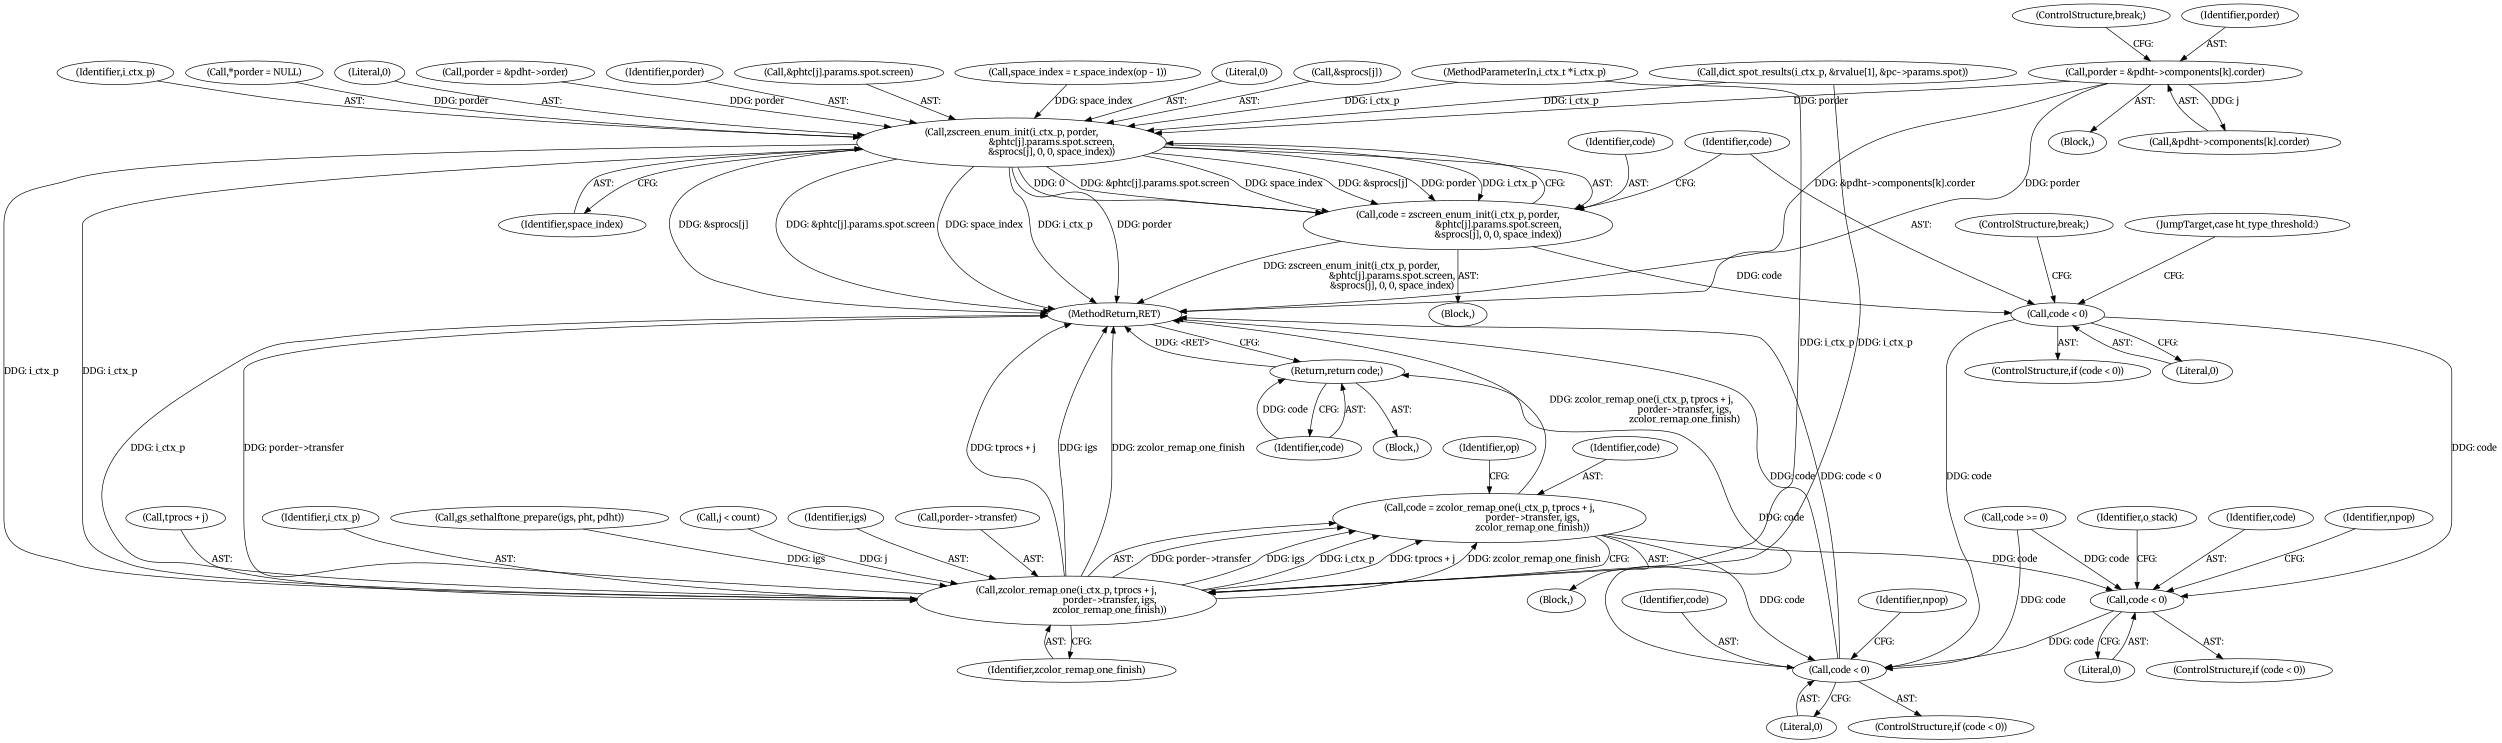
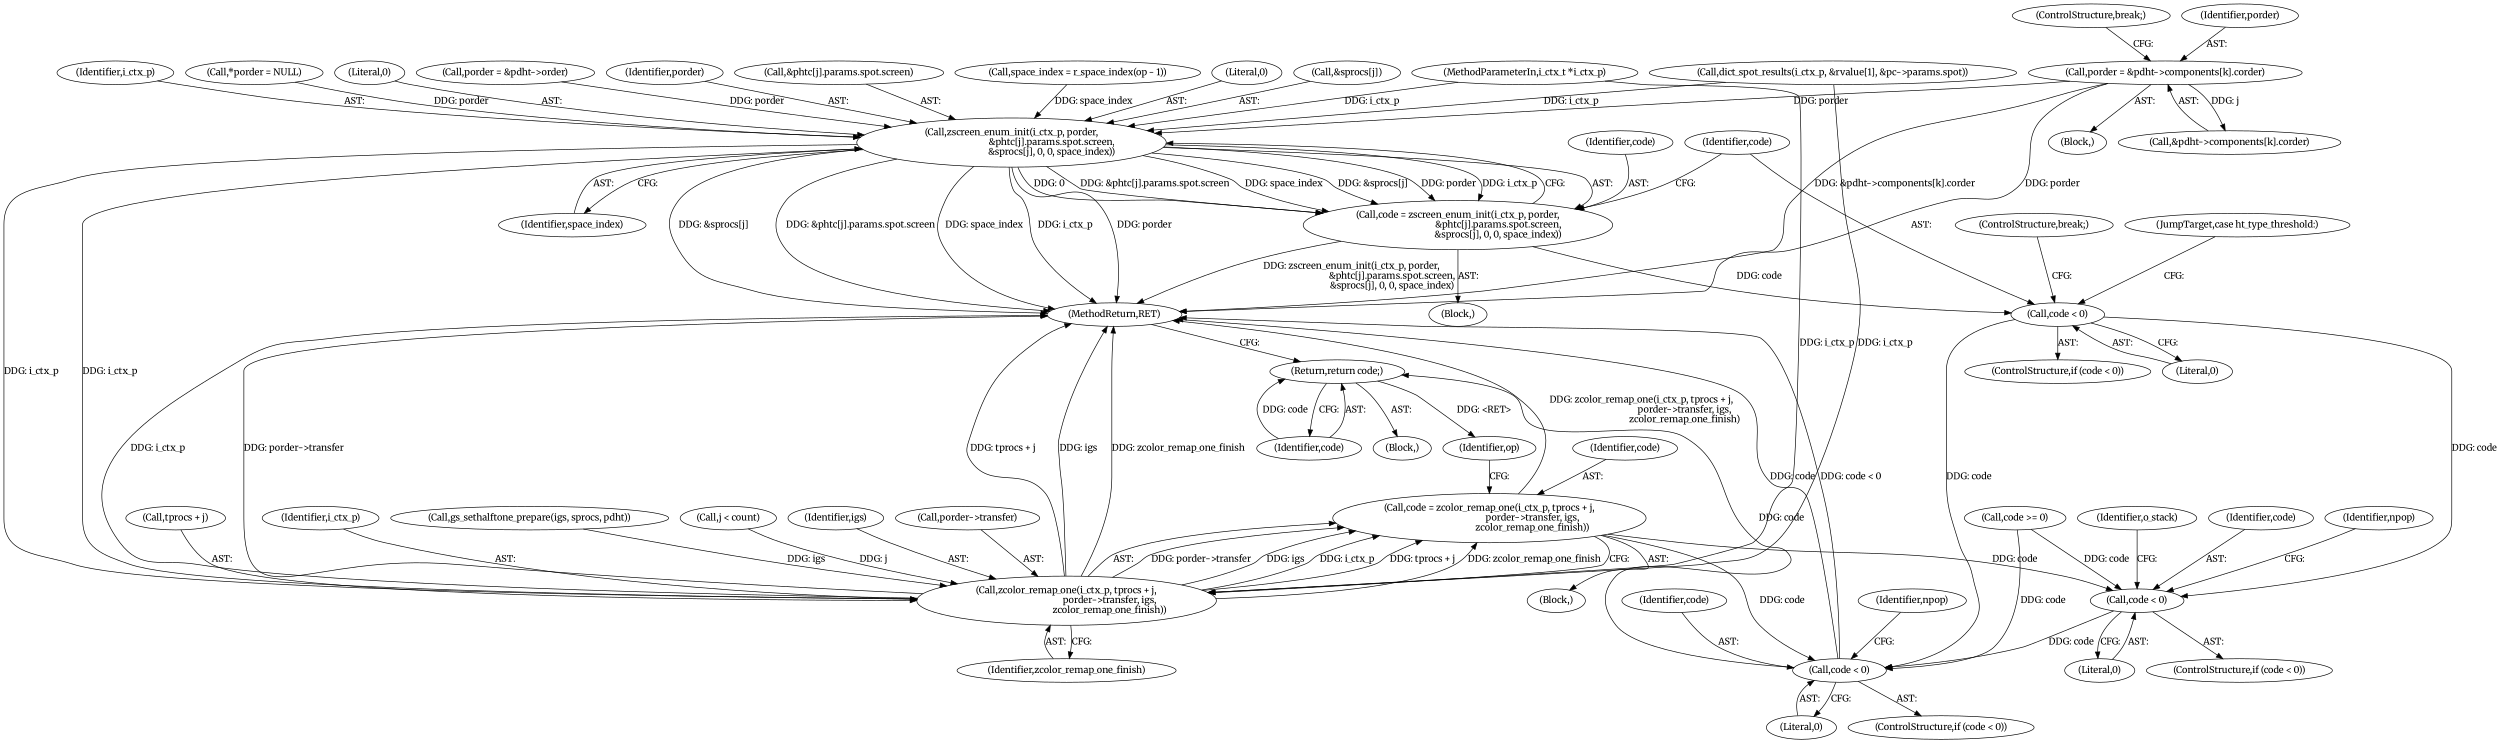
(1200, 358) -> (1426, 402)
(530, 518) -> (530, 518)
